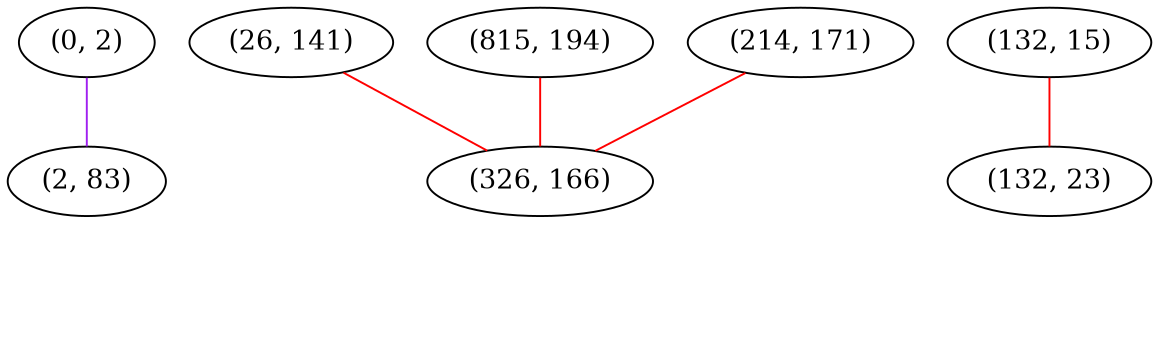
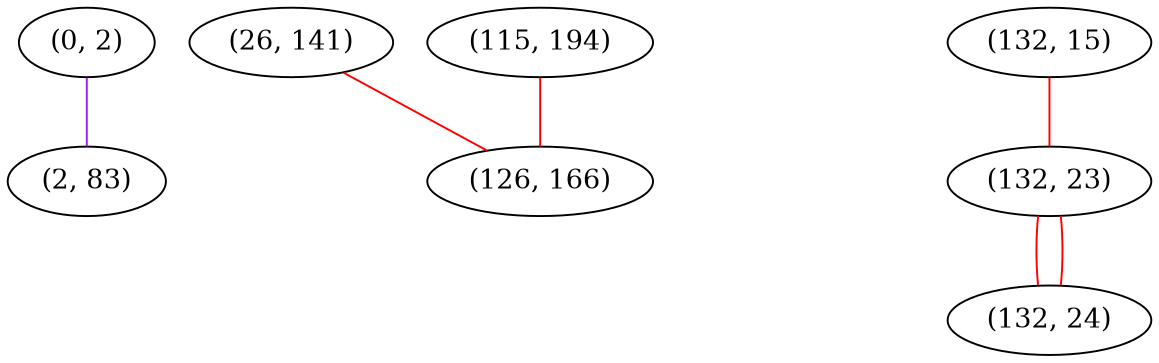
(540, 42) -> (540, 42)
(801, 42) -> none
(540, 181) -> (540, 181)
none -> (1049, 320)
